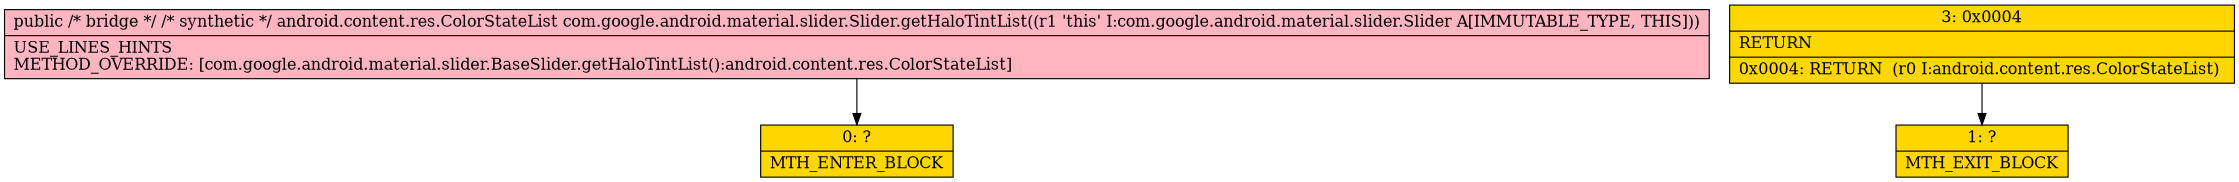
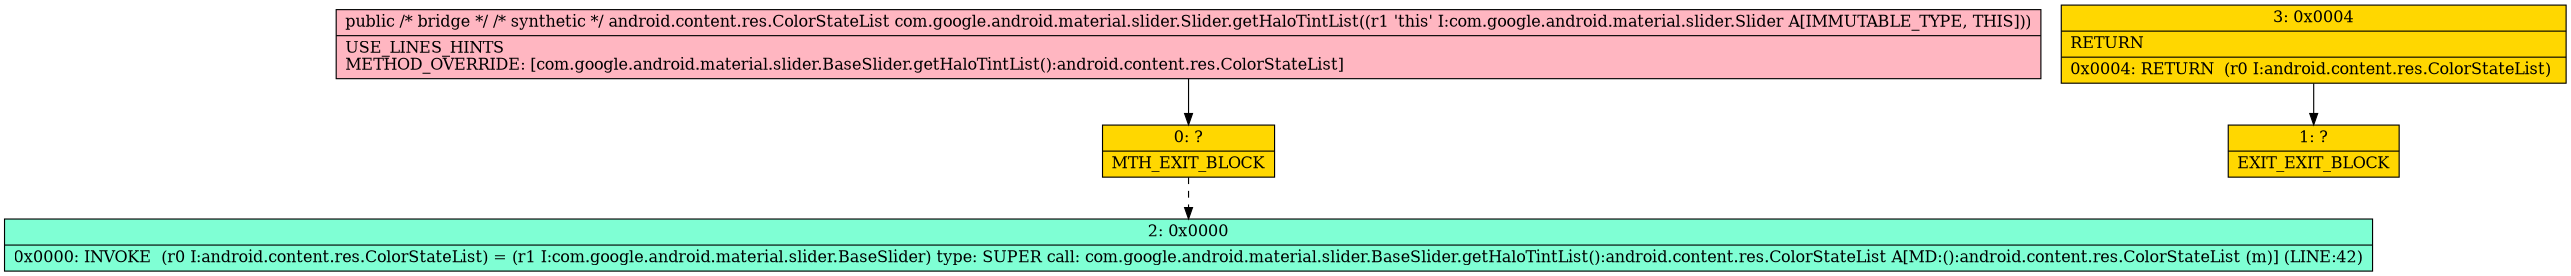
(857, 164) -> (1189, 164)
(1982, 164) -> (2314, 164)
none -> (1189, 245)
